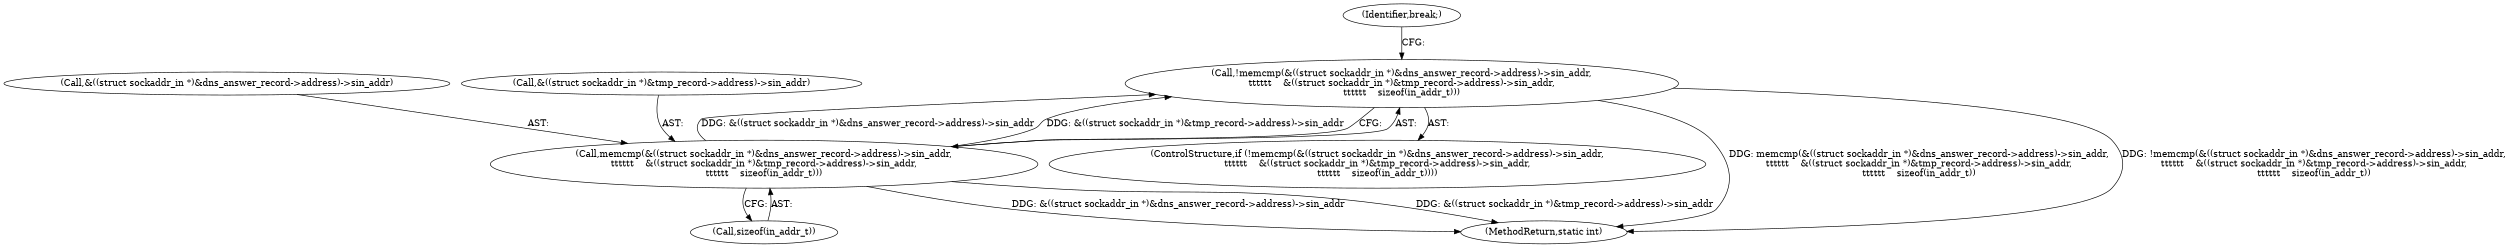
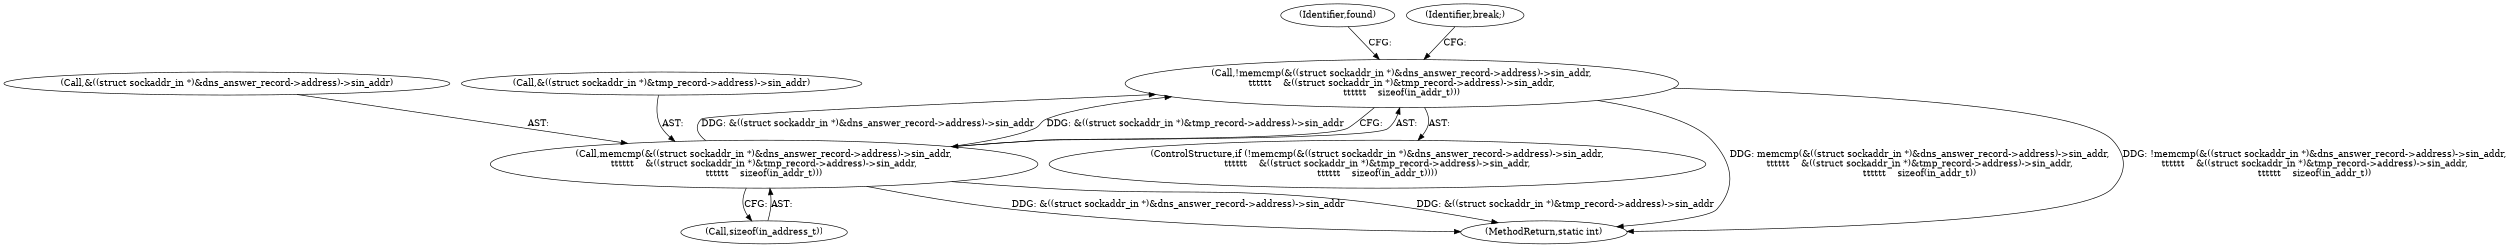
none -> (1338, 15)
(764, 232) -> (764, 232)
